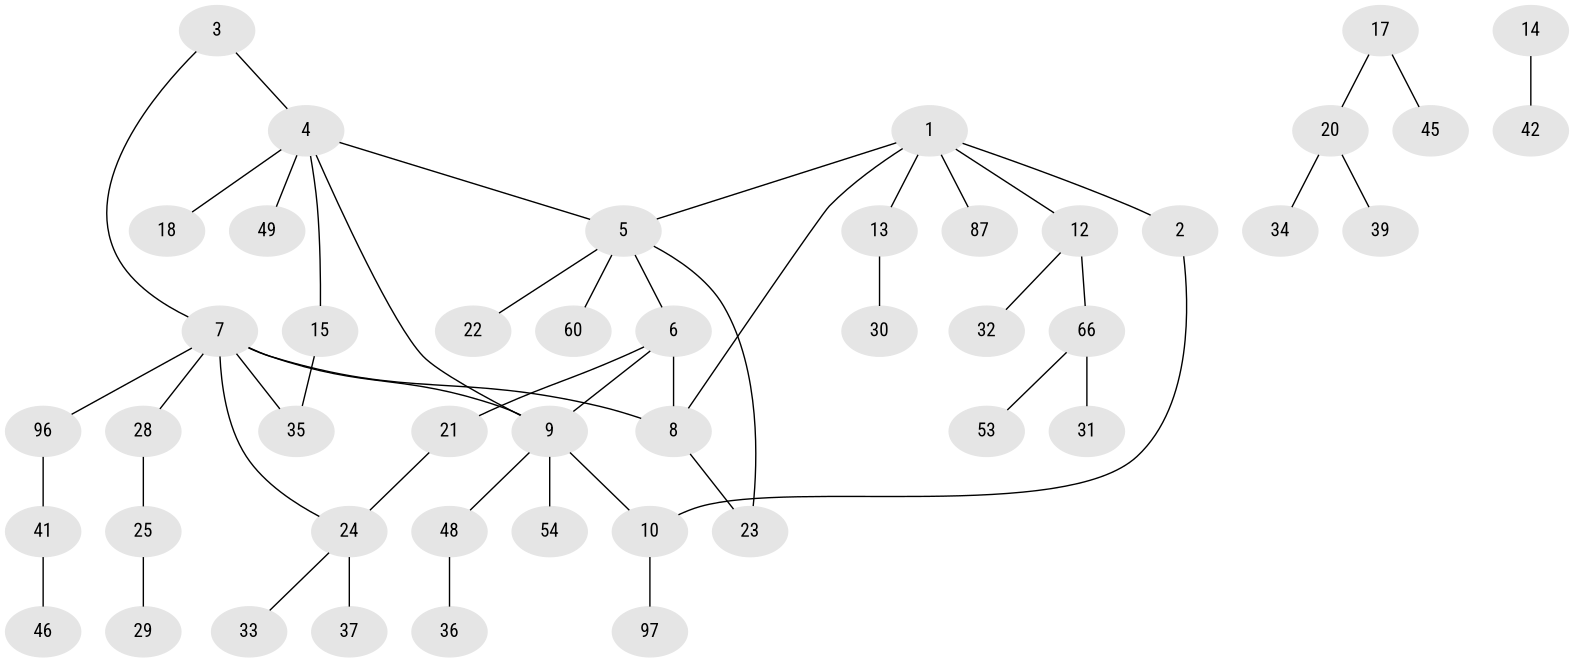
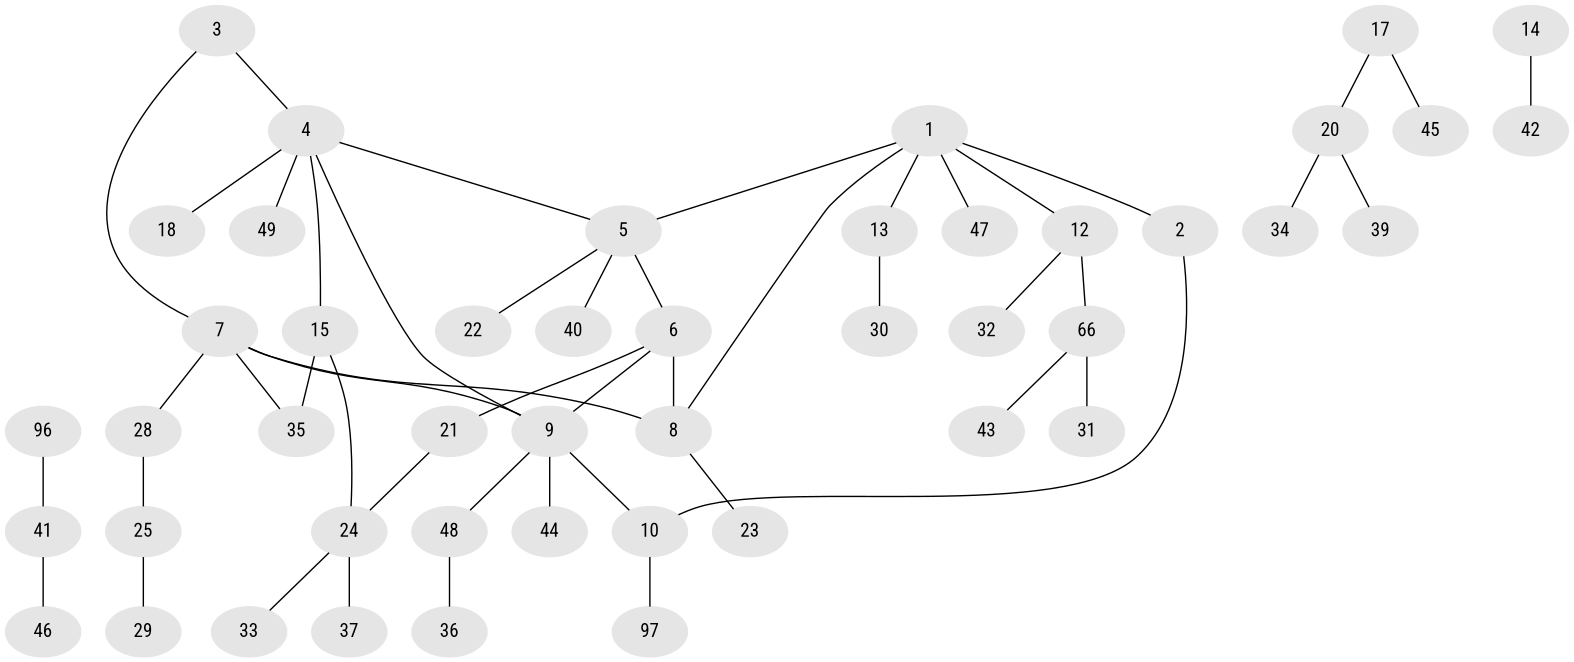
(980, 231) -> (980, 231)
(573, 331) -> (573, 331)
(745, 358) -> none
(132, 381) -> none
(987, 431) -> (987, 431)
(244, 452) -> (350, 429)
(550, 532) -> (550, 532)
